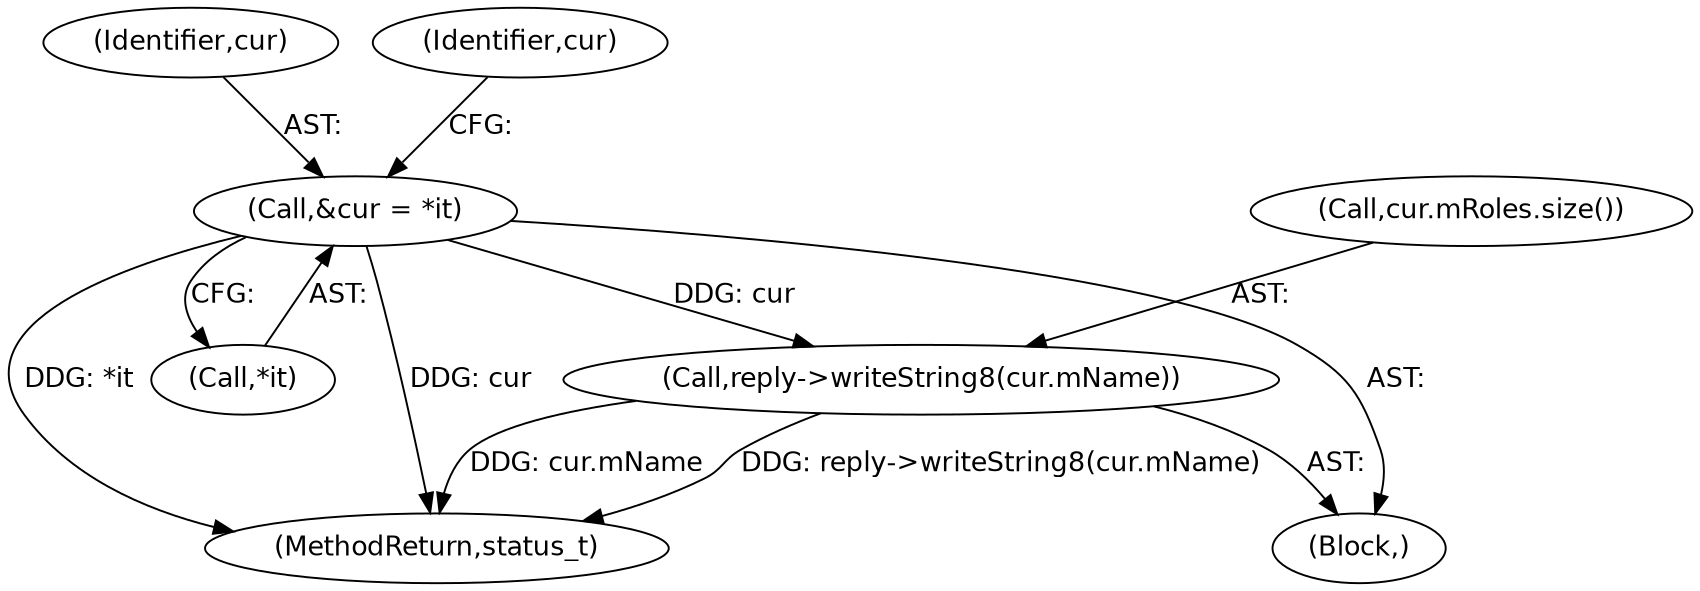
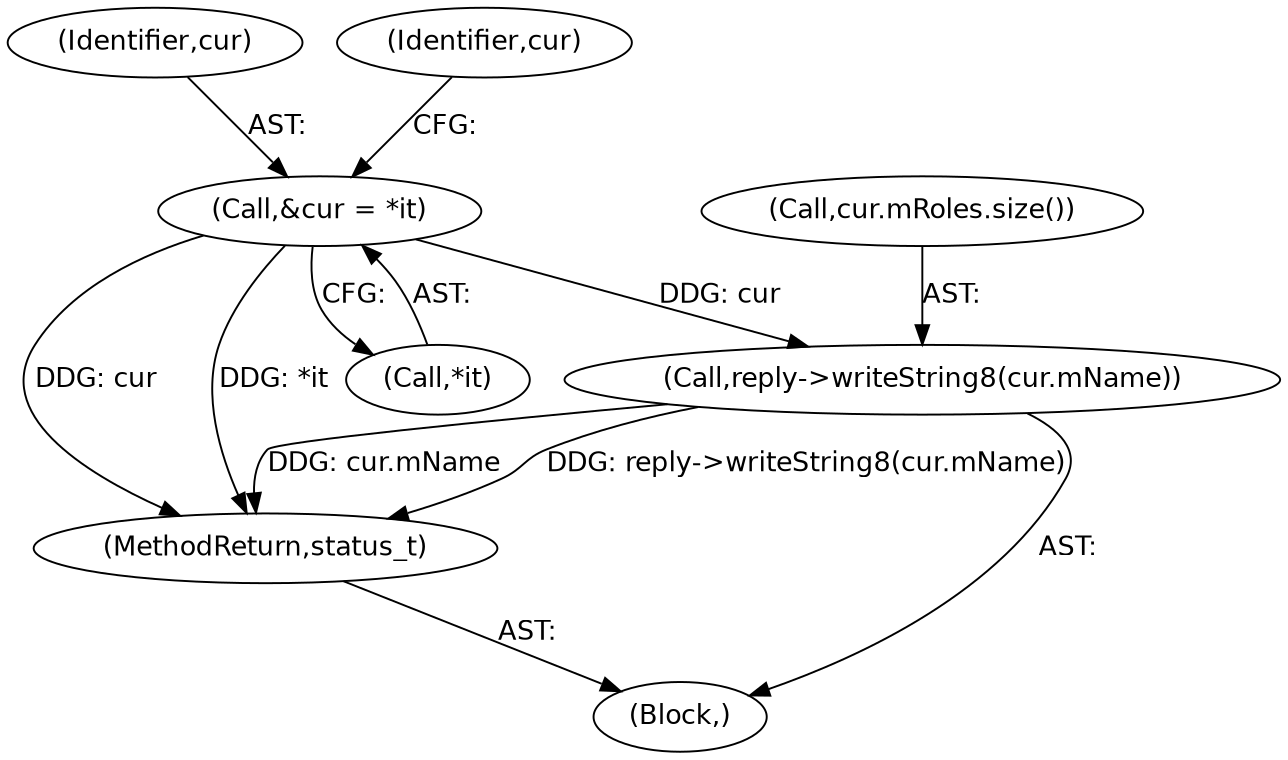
(1000, 269) -> (473, 633)
